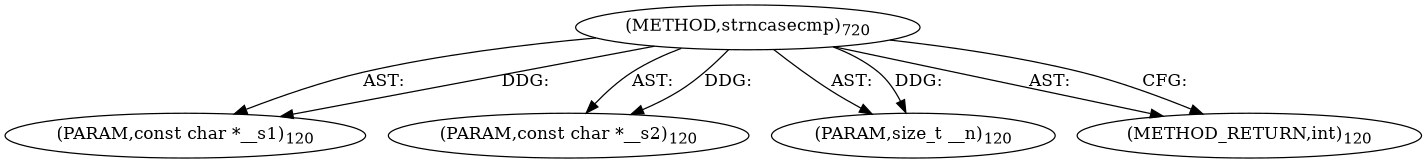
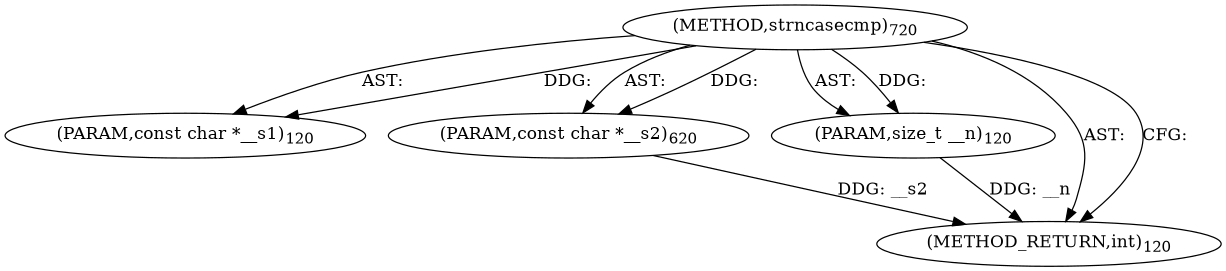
(683, 134) -> (683, 134)
none -> (976, 186)
none -> (803, 189)
